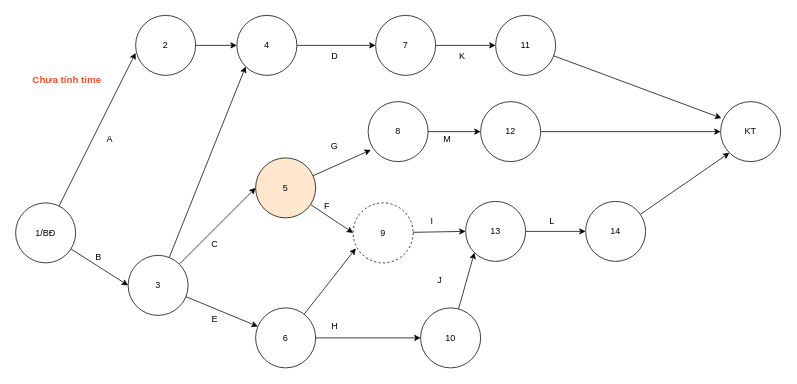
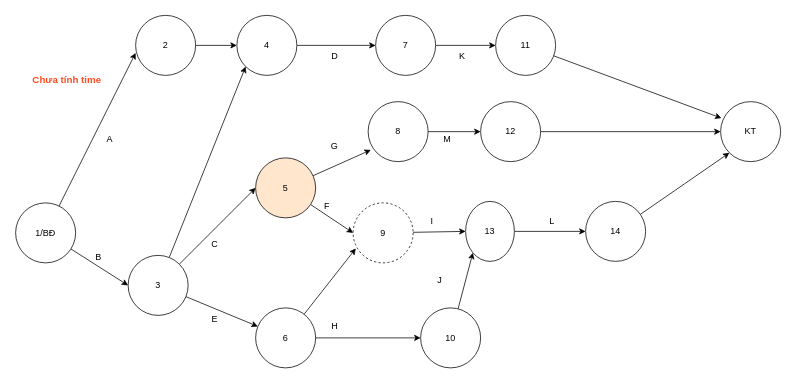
(495, 231) -> (490, 231)
